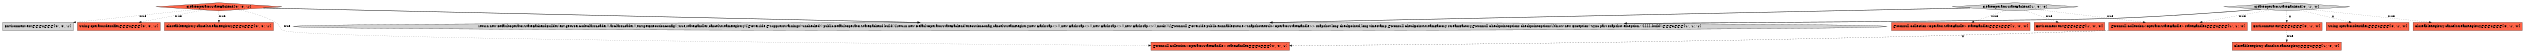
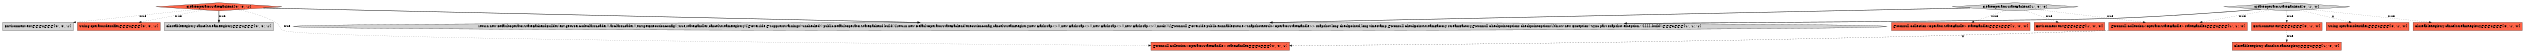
(219, 16) -> (219, 16)
(2290, 17) -> (2290, 17)
(219, 26) -> (219, 26)
